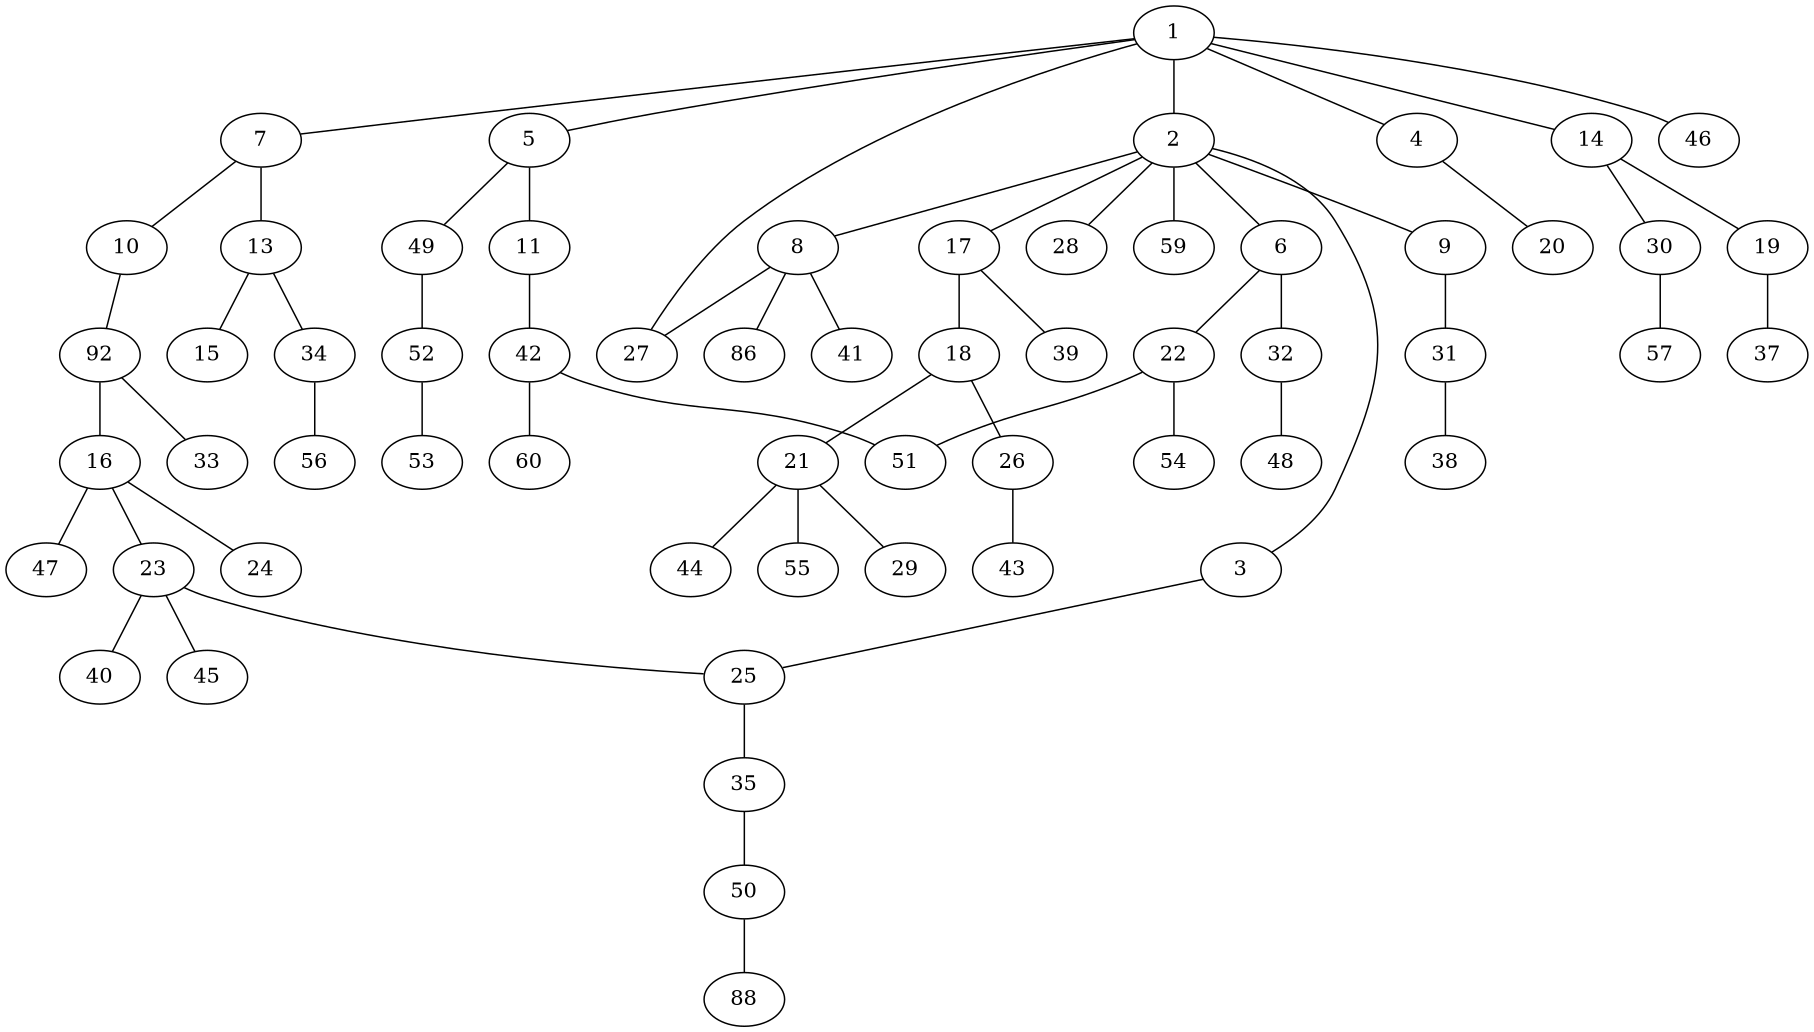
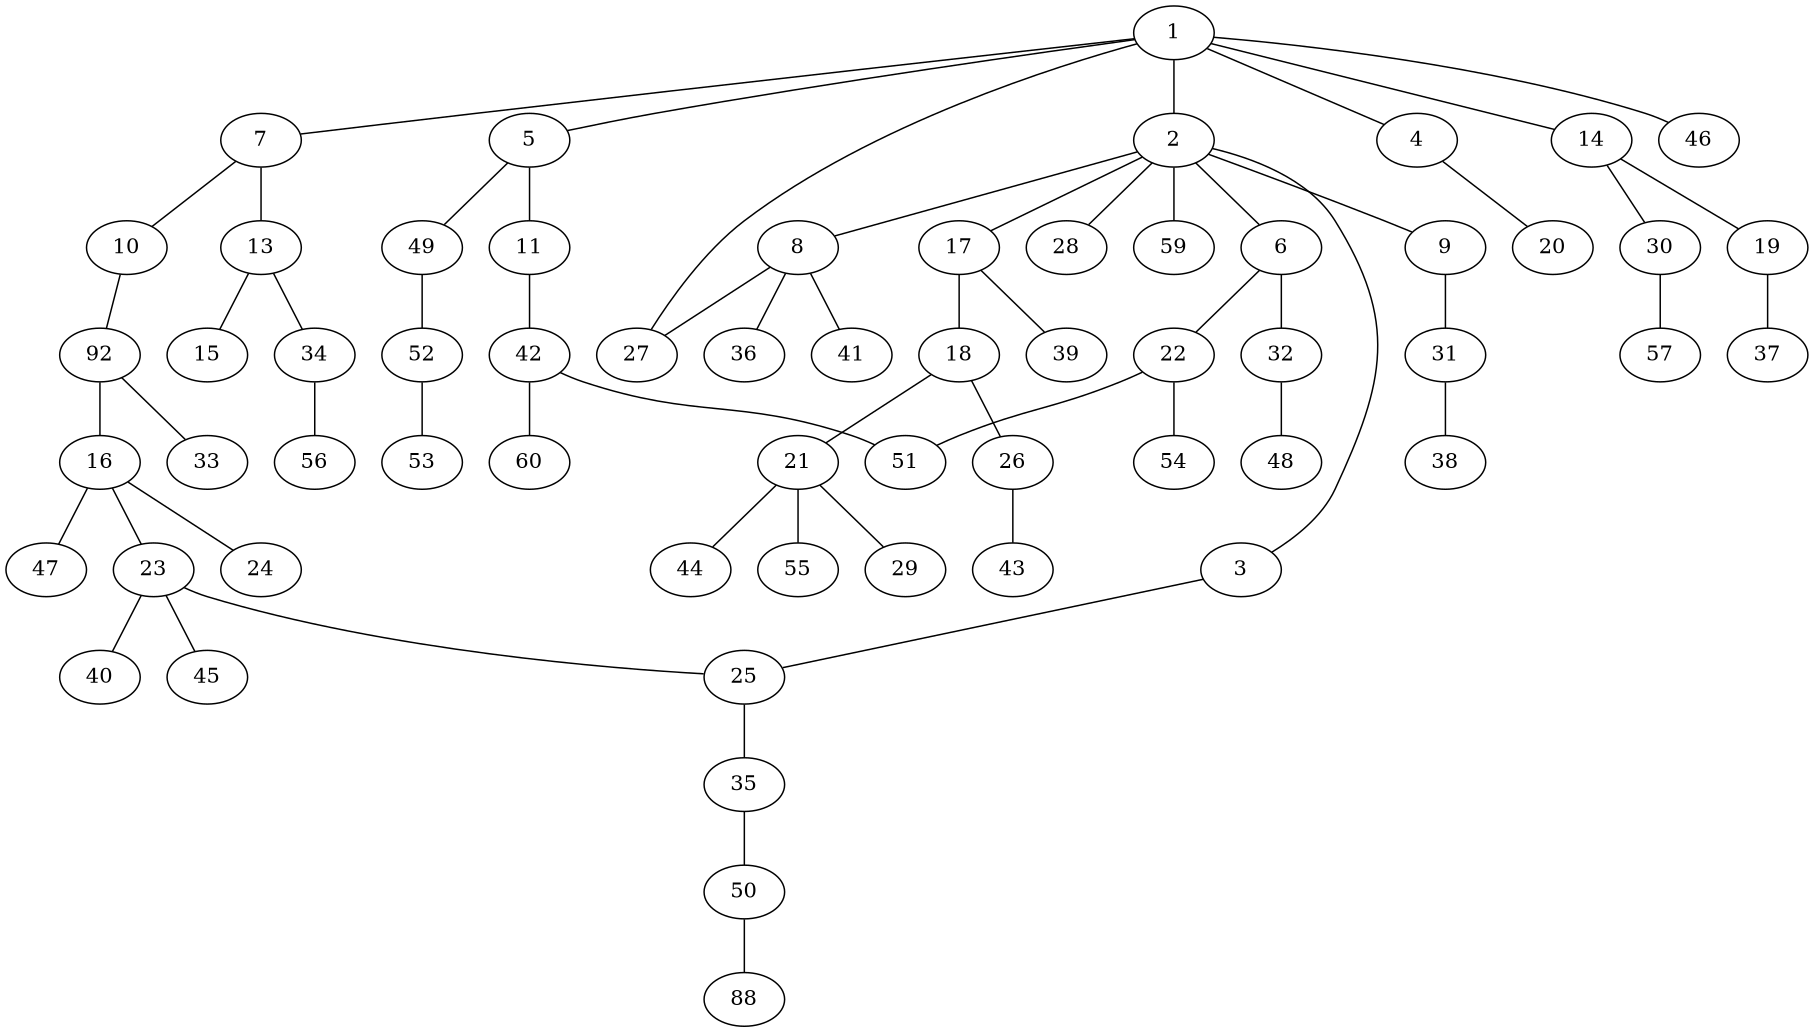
(744, 355) -> (744, 355)
